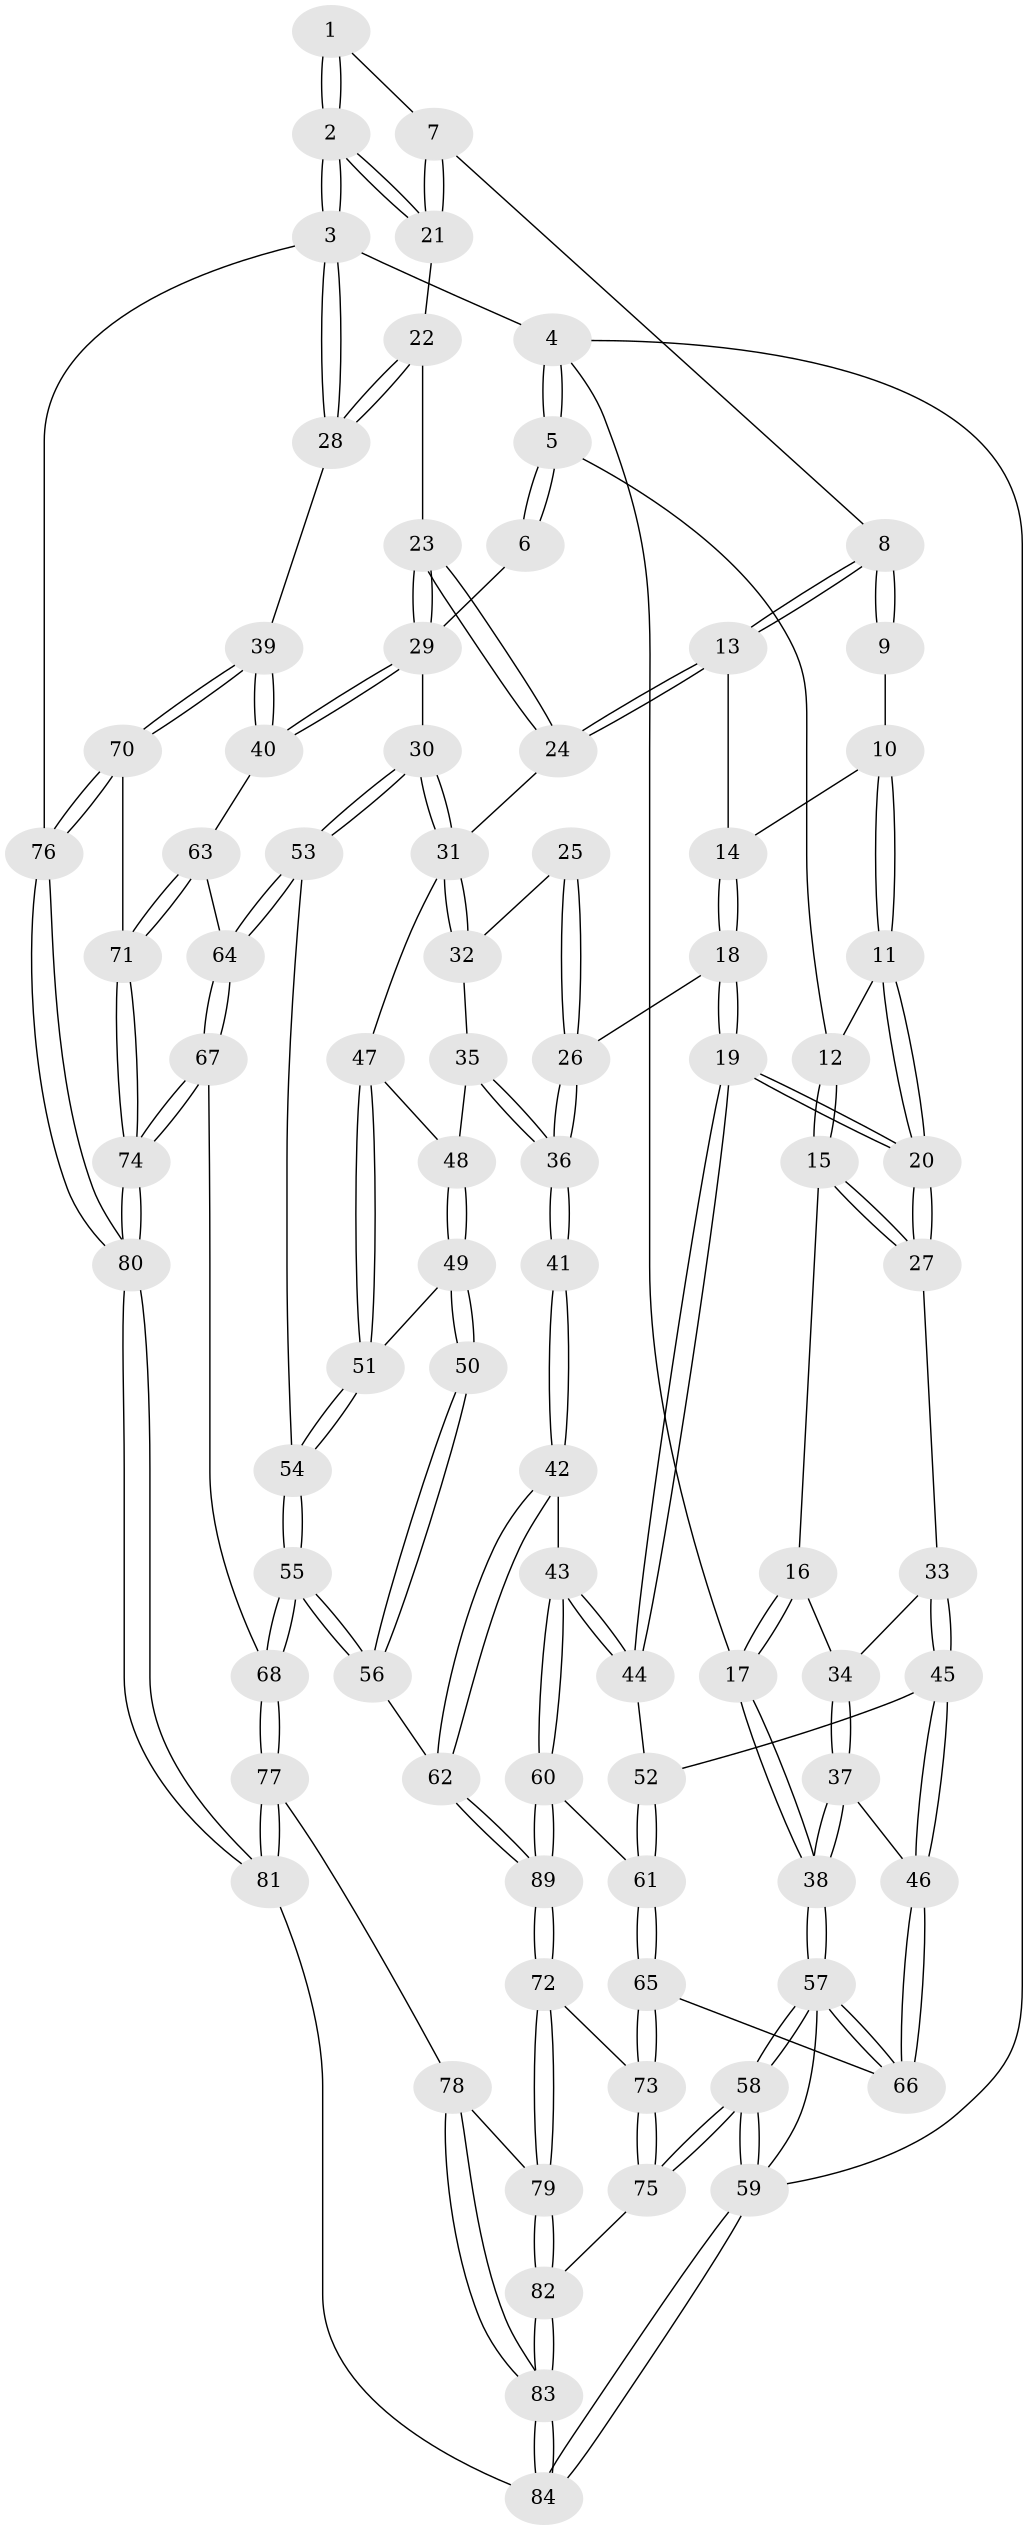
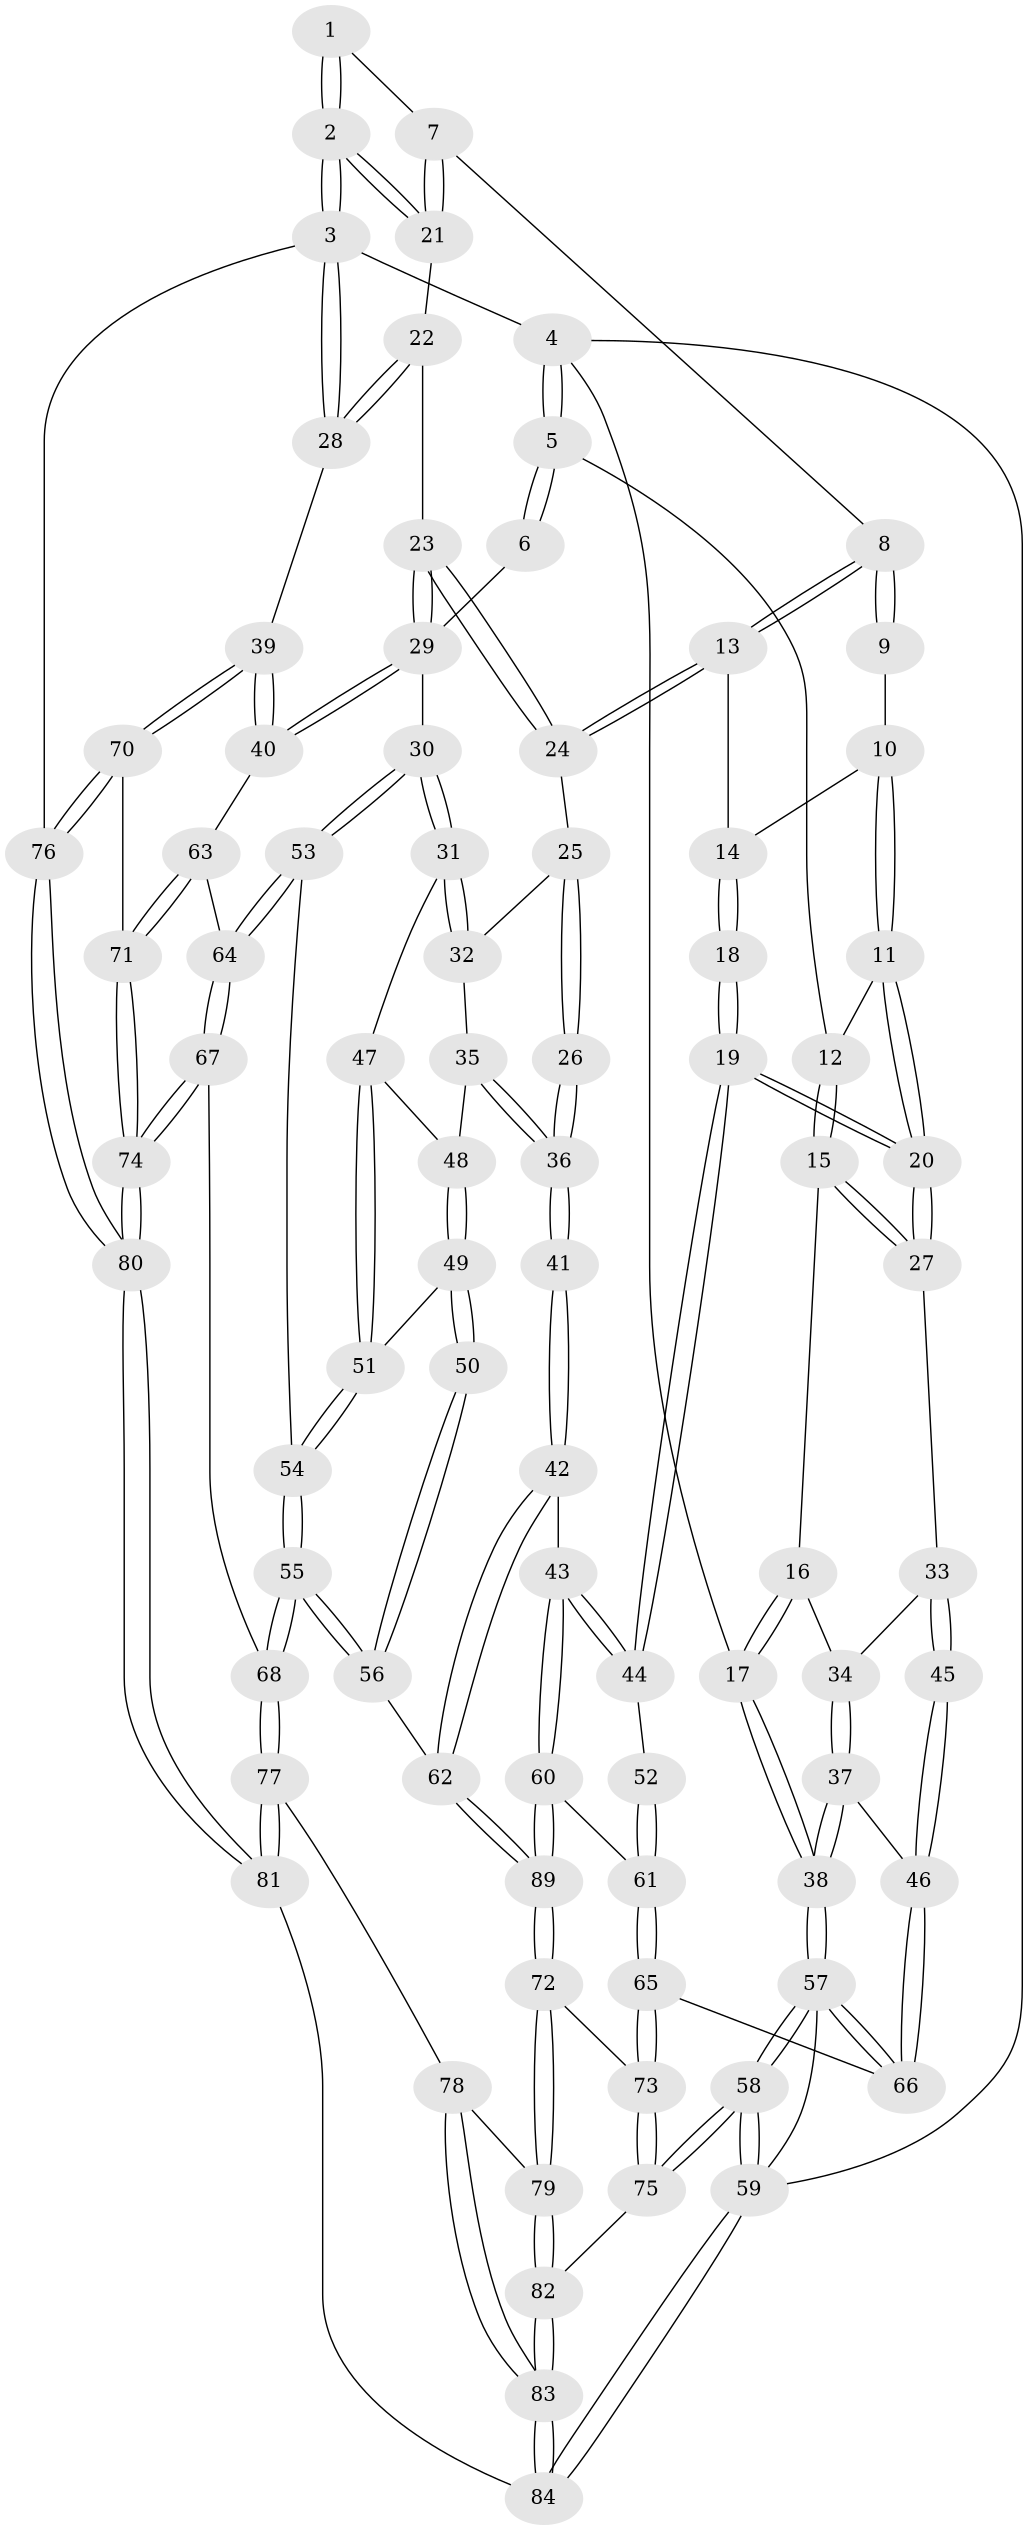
(504, 802) -> (565, 802)
(660, 1002) -> none
(799, 1734) -> none
